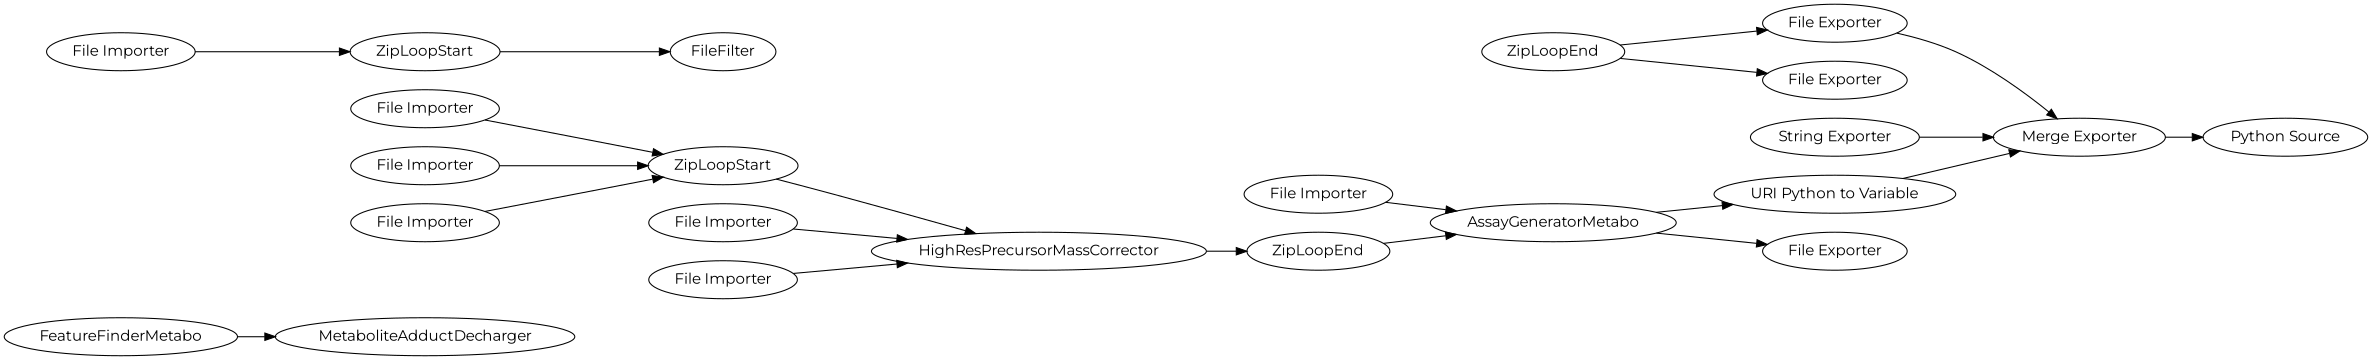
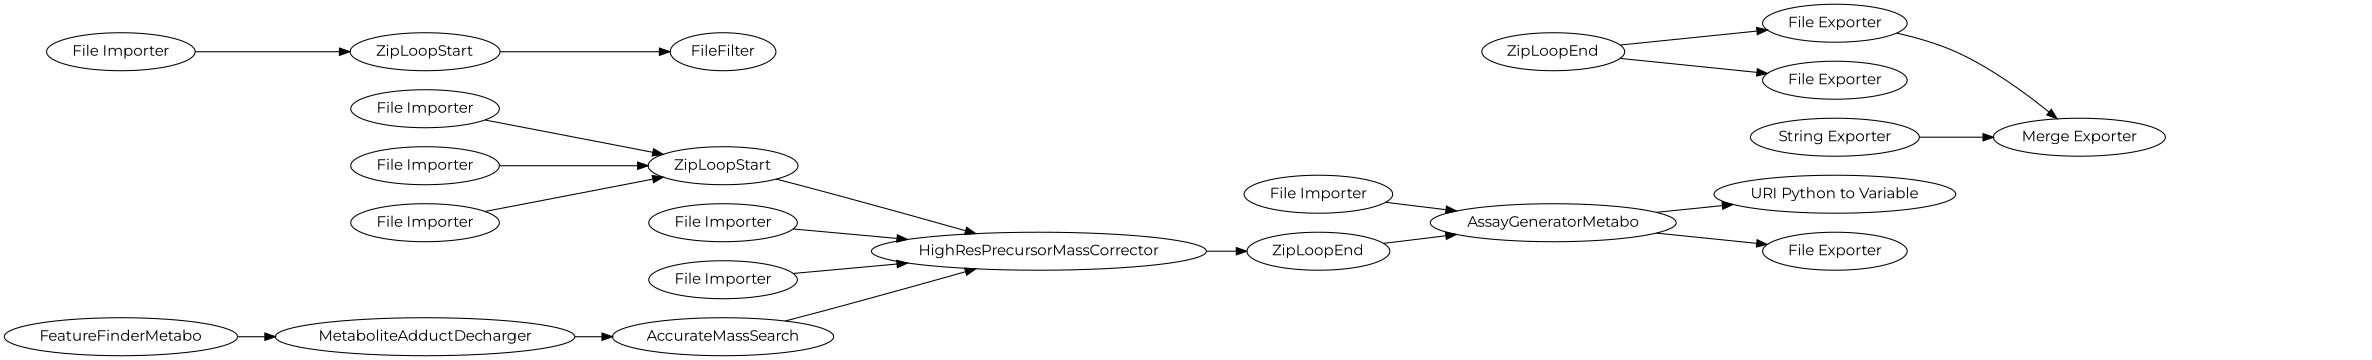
(2285, 137) -> none
(1956, 166) -> none
none -> (723, 337)
